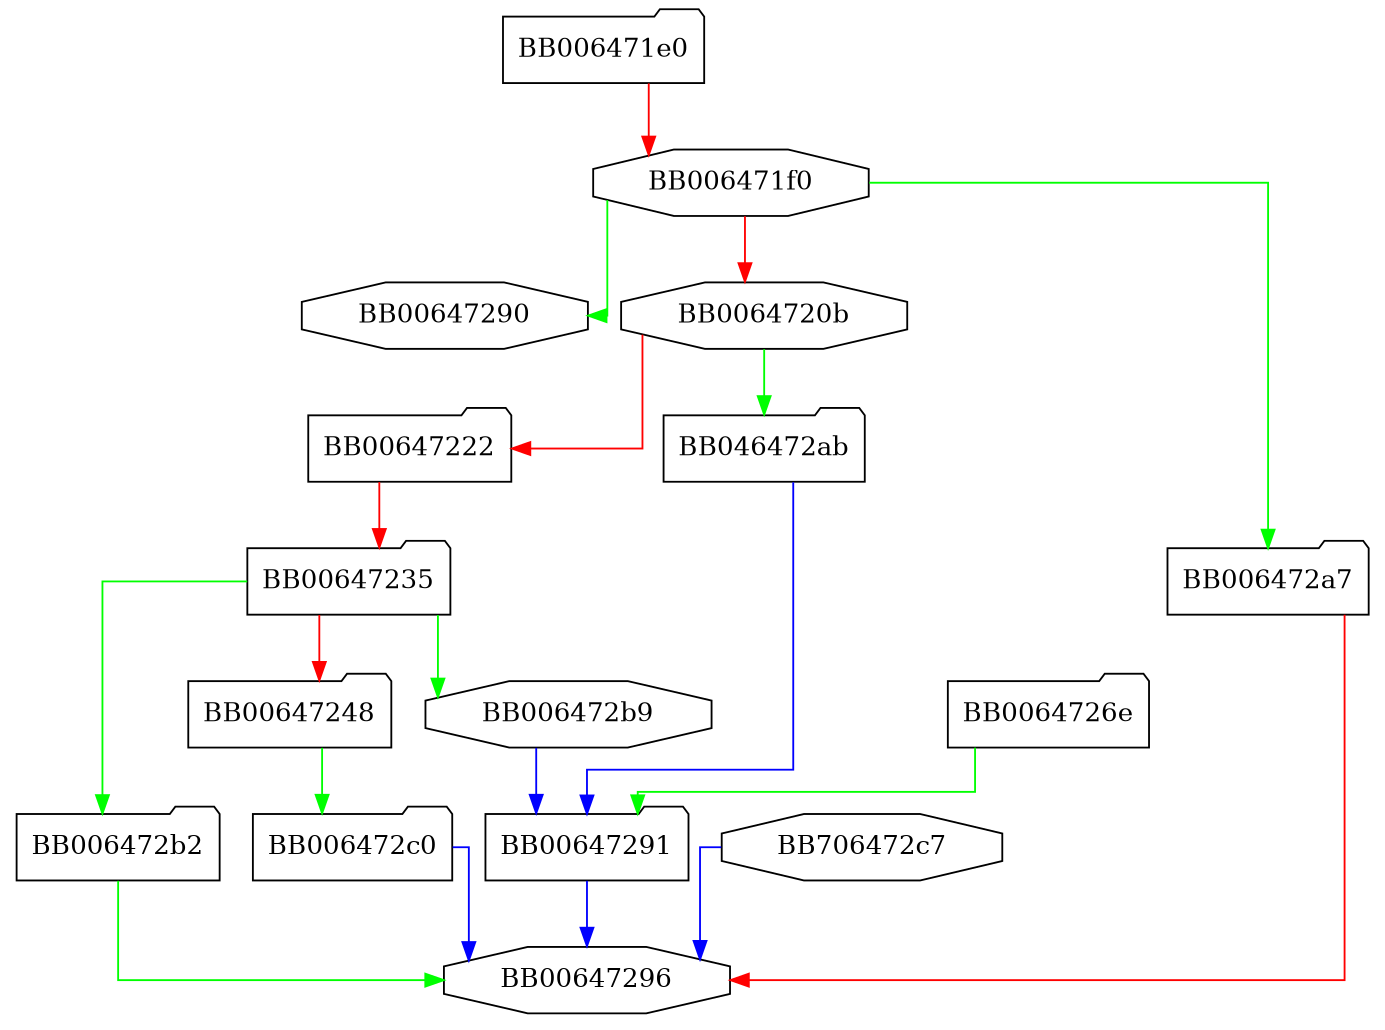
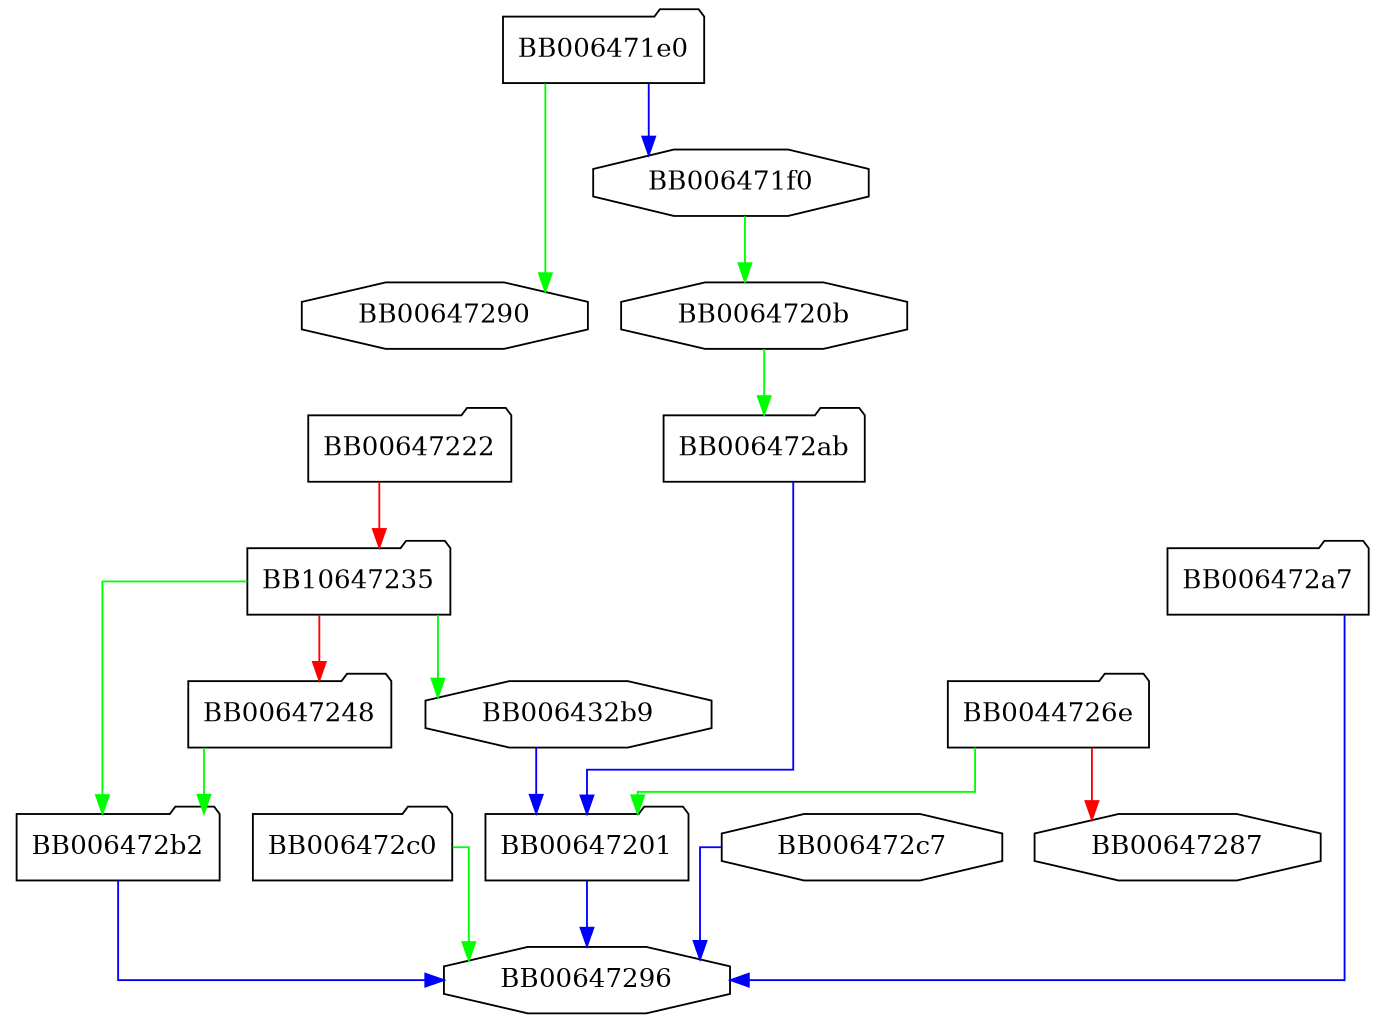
(649, 110) -> (649, 110)
(1242, 183) -> none
(745, 240) -> (745, 240)
(607, 259) -> (545, 178)
(642, 448) -> none
(764, 449) -> (764, 449)
(349, 581) -> (349, 581)
(569, 714) -> (569, 714)
(1048, 714) -> (1048, 714)
(322, 771) -> (204, 771)
(587, 847) -> (587, 847)
(862, 847) -> (862, 847)
none -> (1178, 847)
(469, 887) -> (469, 887)
(222, 980) -> (222, 980)
(1229, 980) -> (1229, 980)
